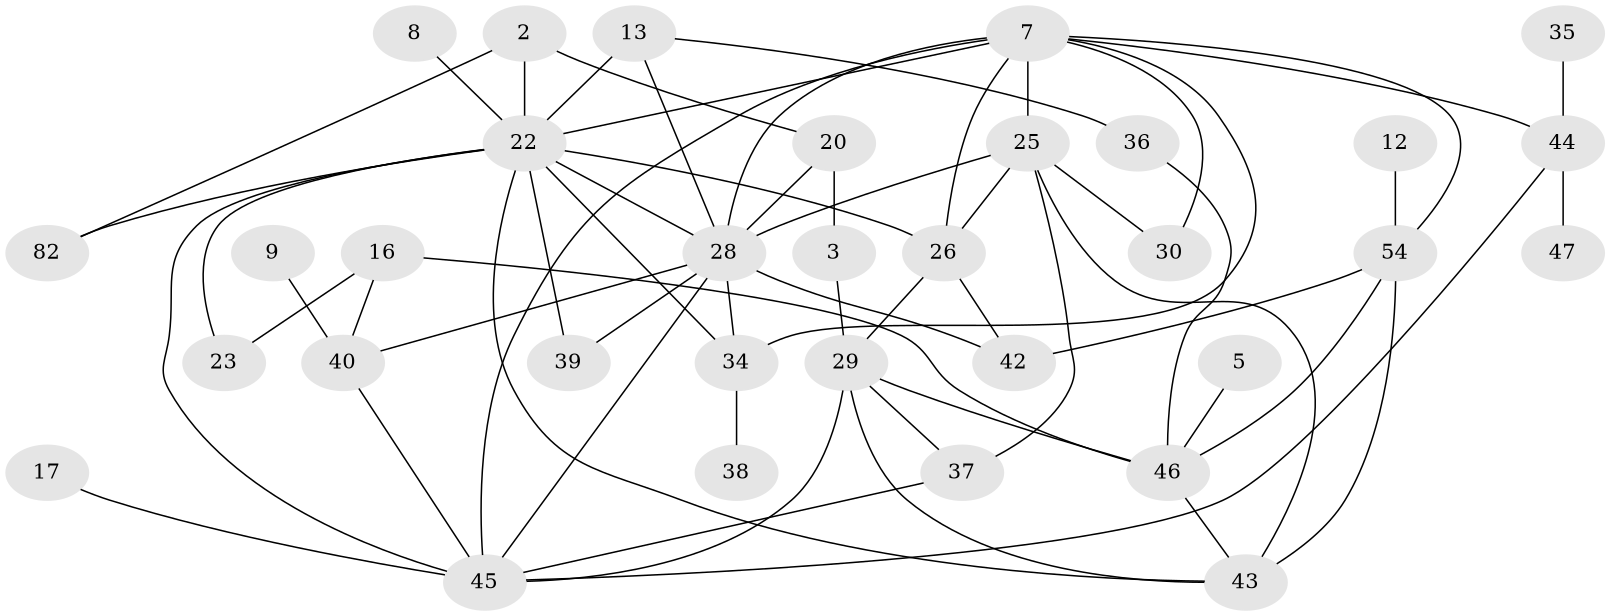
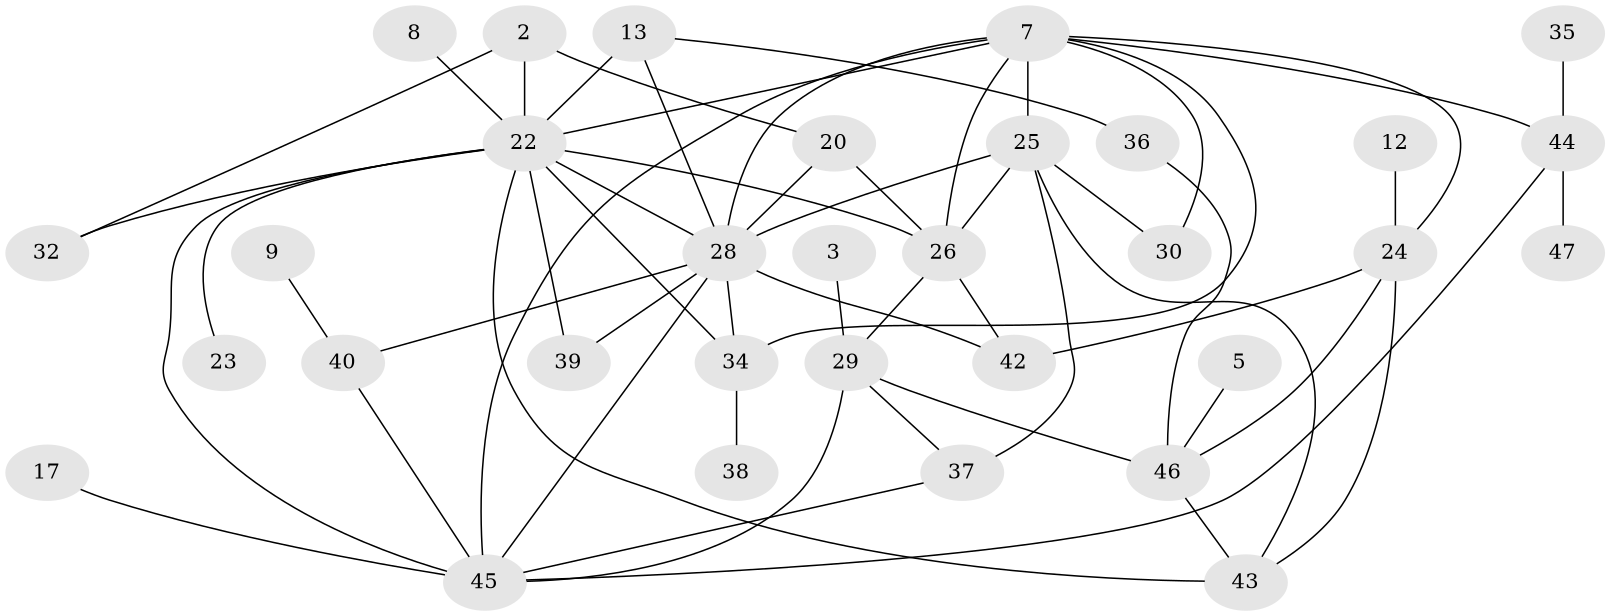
(834, 194) -> (889, 198)
(47, 253) -> (47, 253)
(383, 253) -> none
(1395, 253) -> (1395, 253)
(969, 538) -> none
